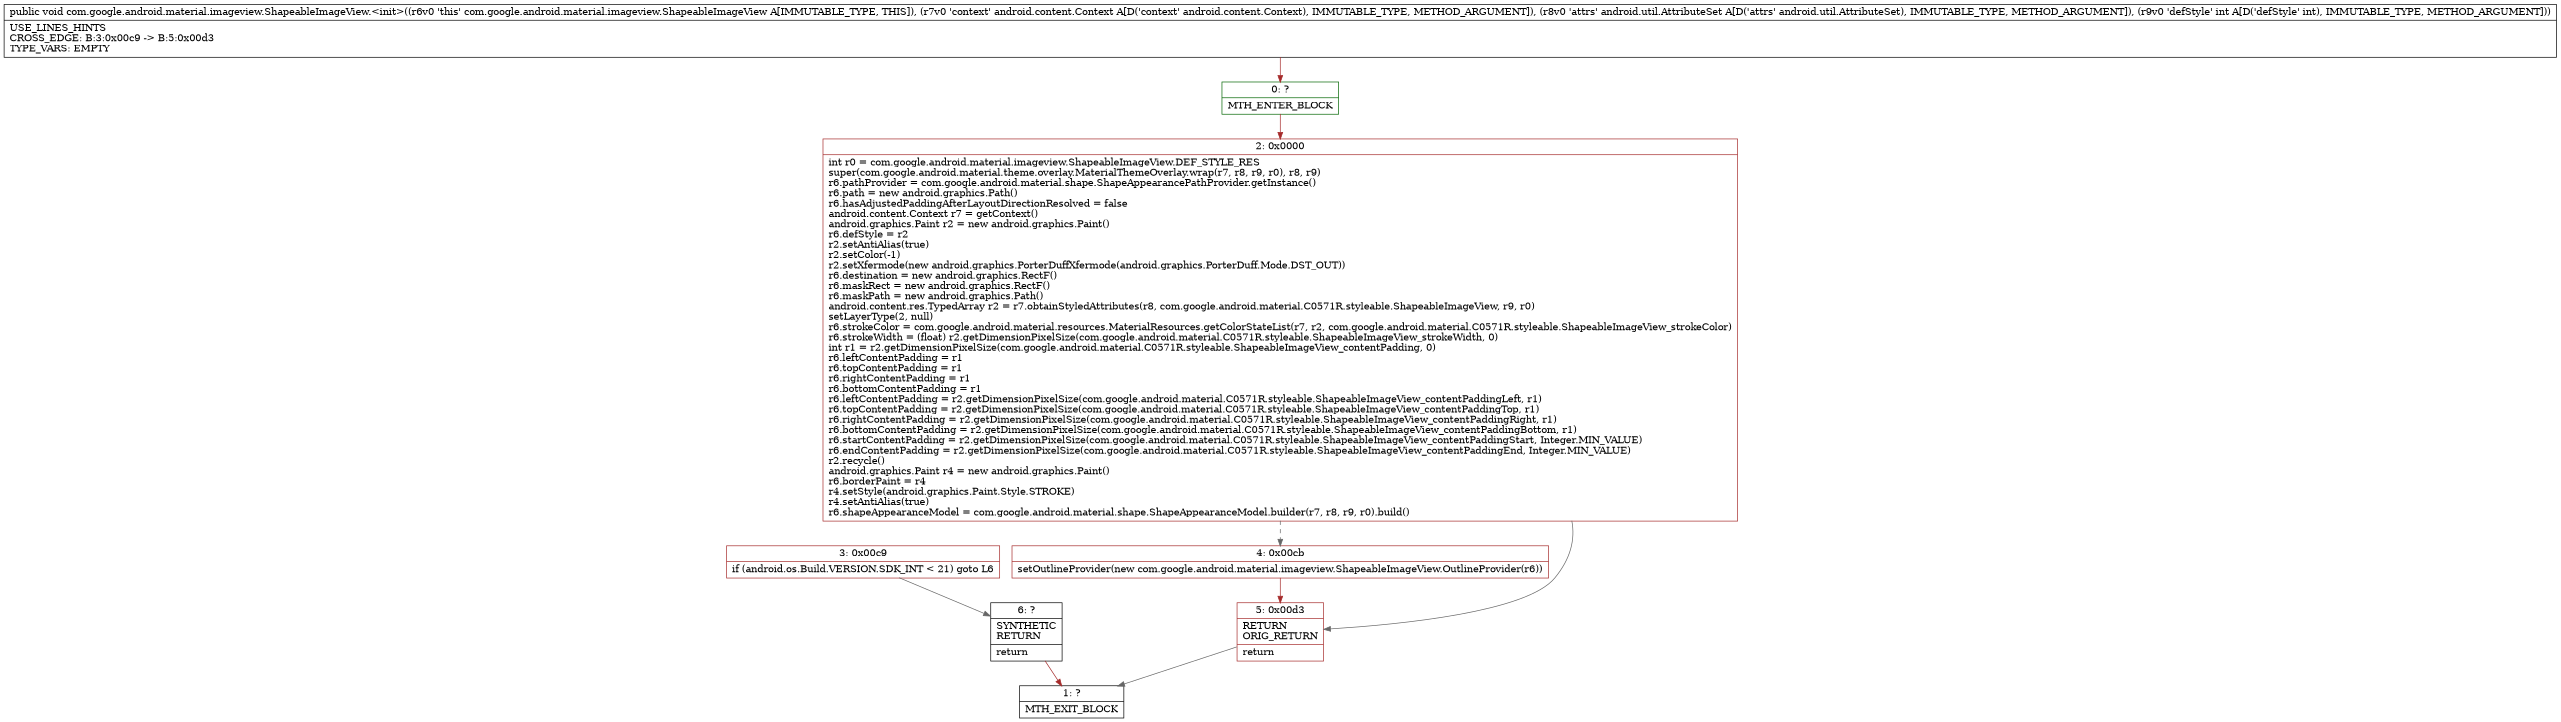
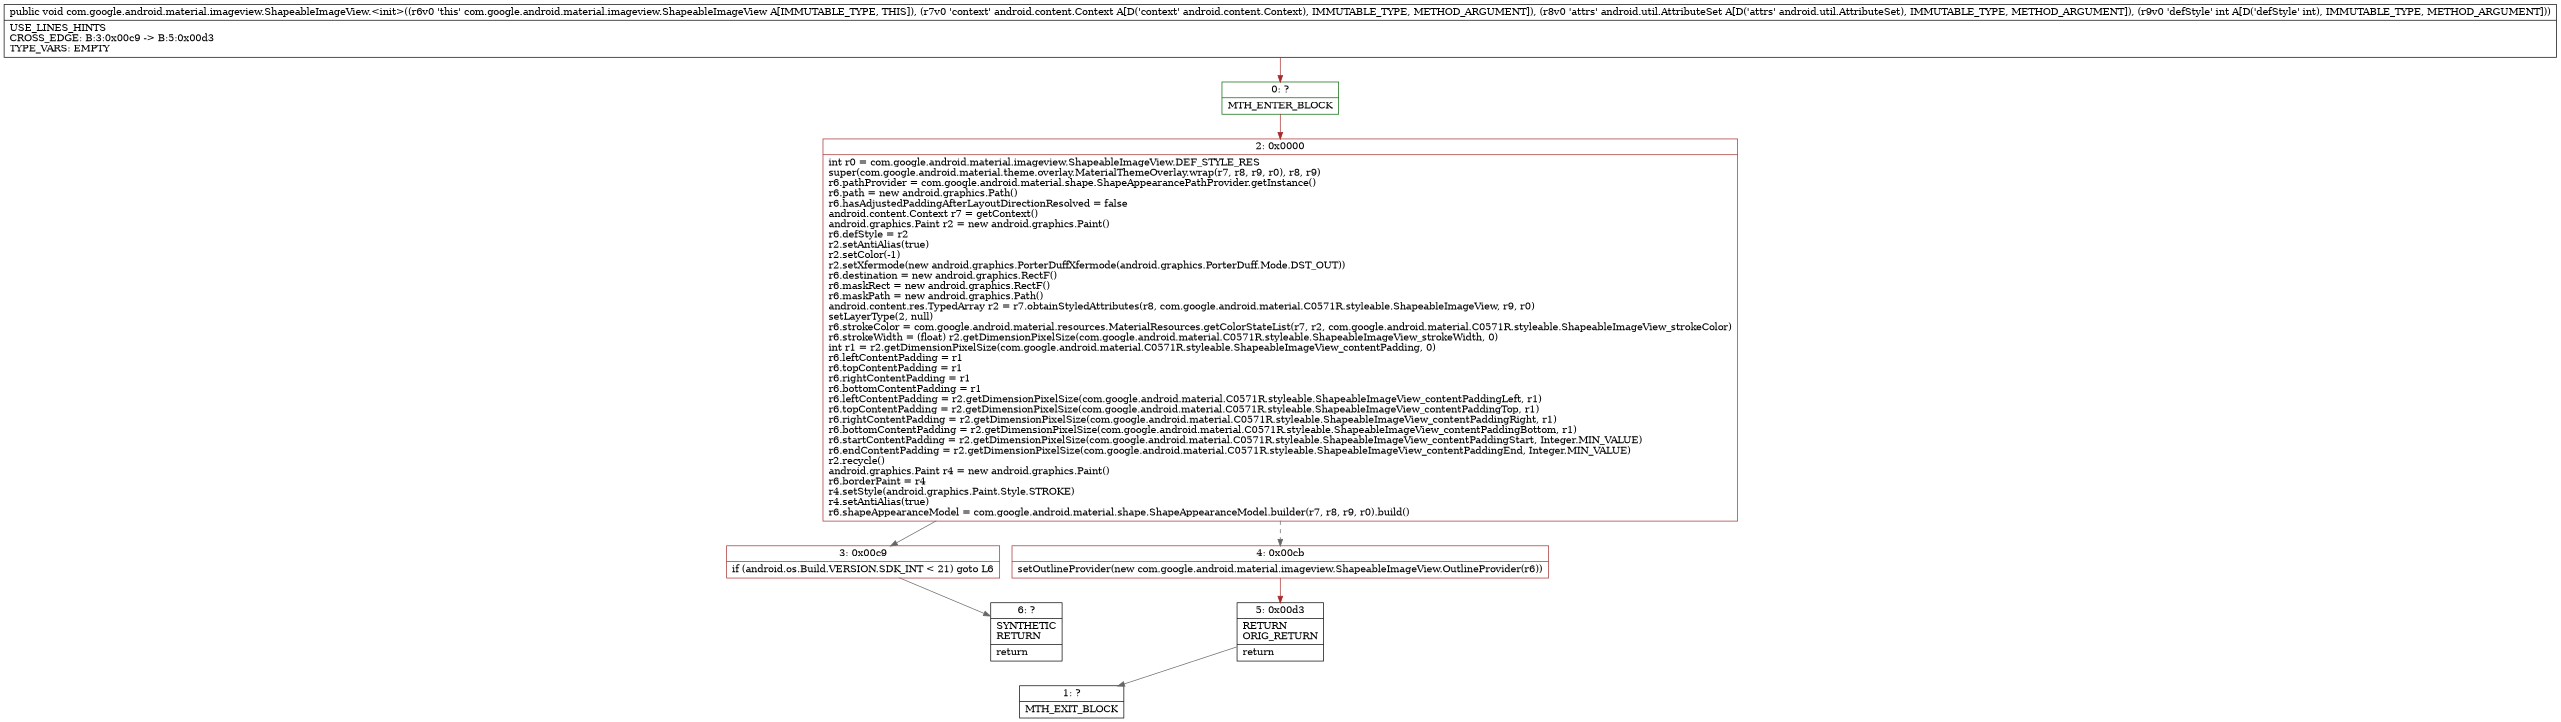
(1477, 611) -> (917, 532)
(1280, 632) -> (1280, 632)
(1051, 671) -> none
